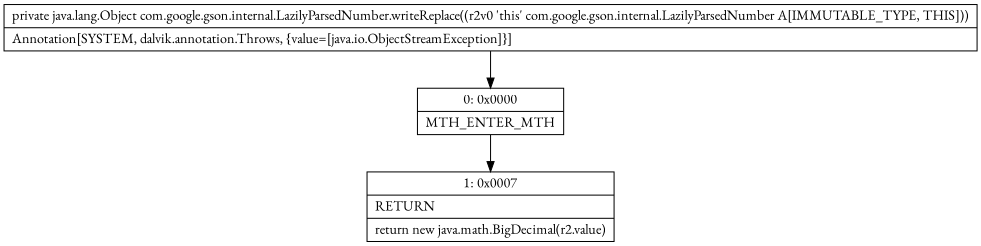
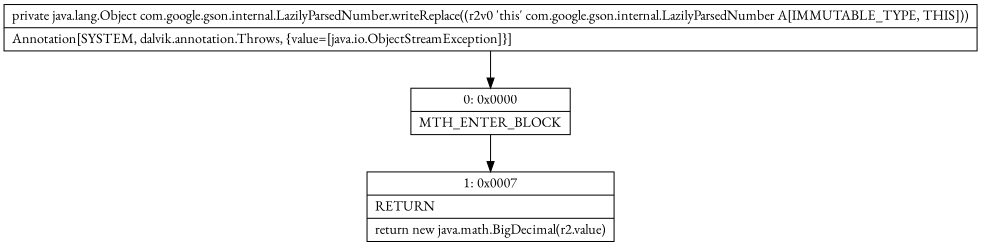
(491, 123) -> (491, 123)
